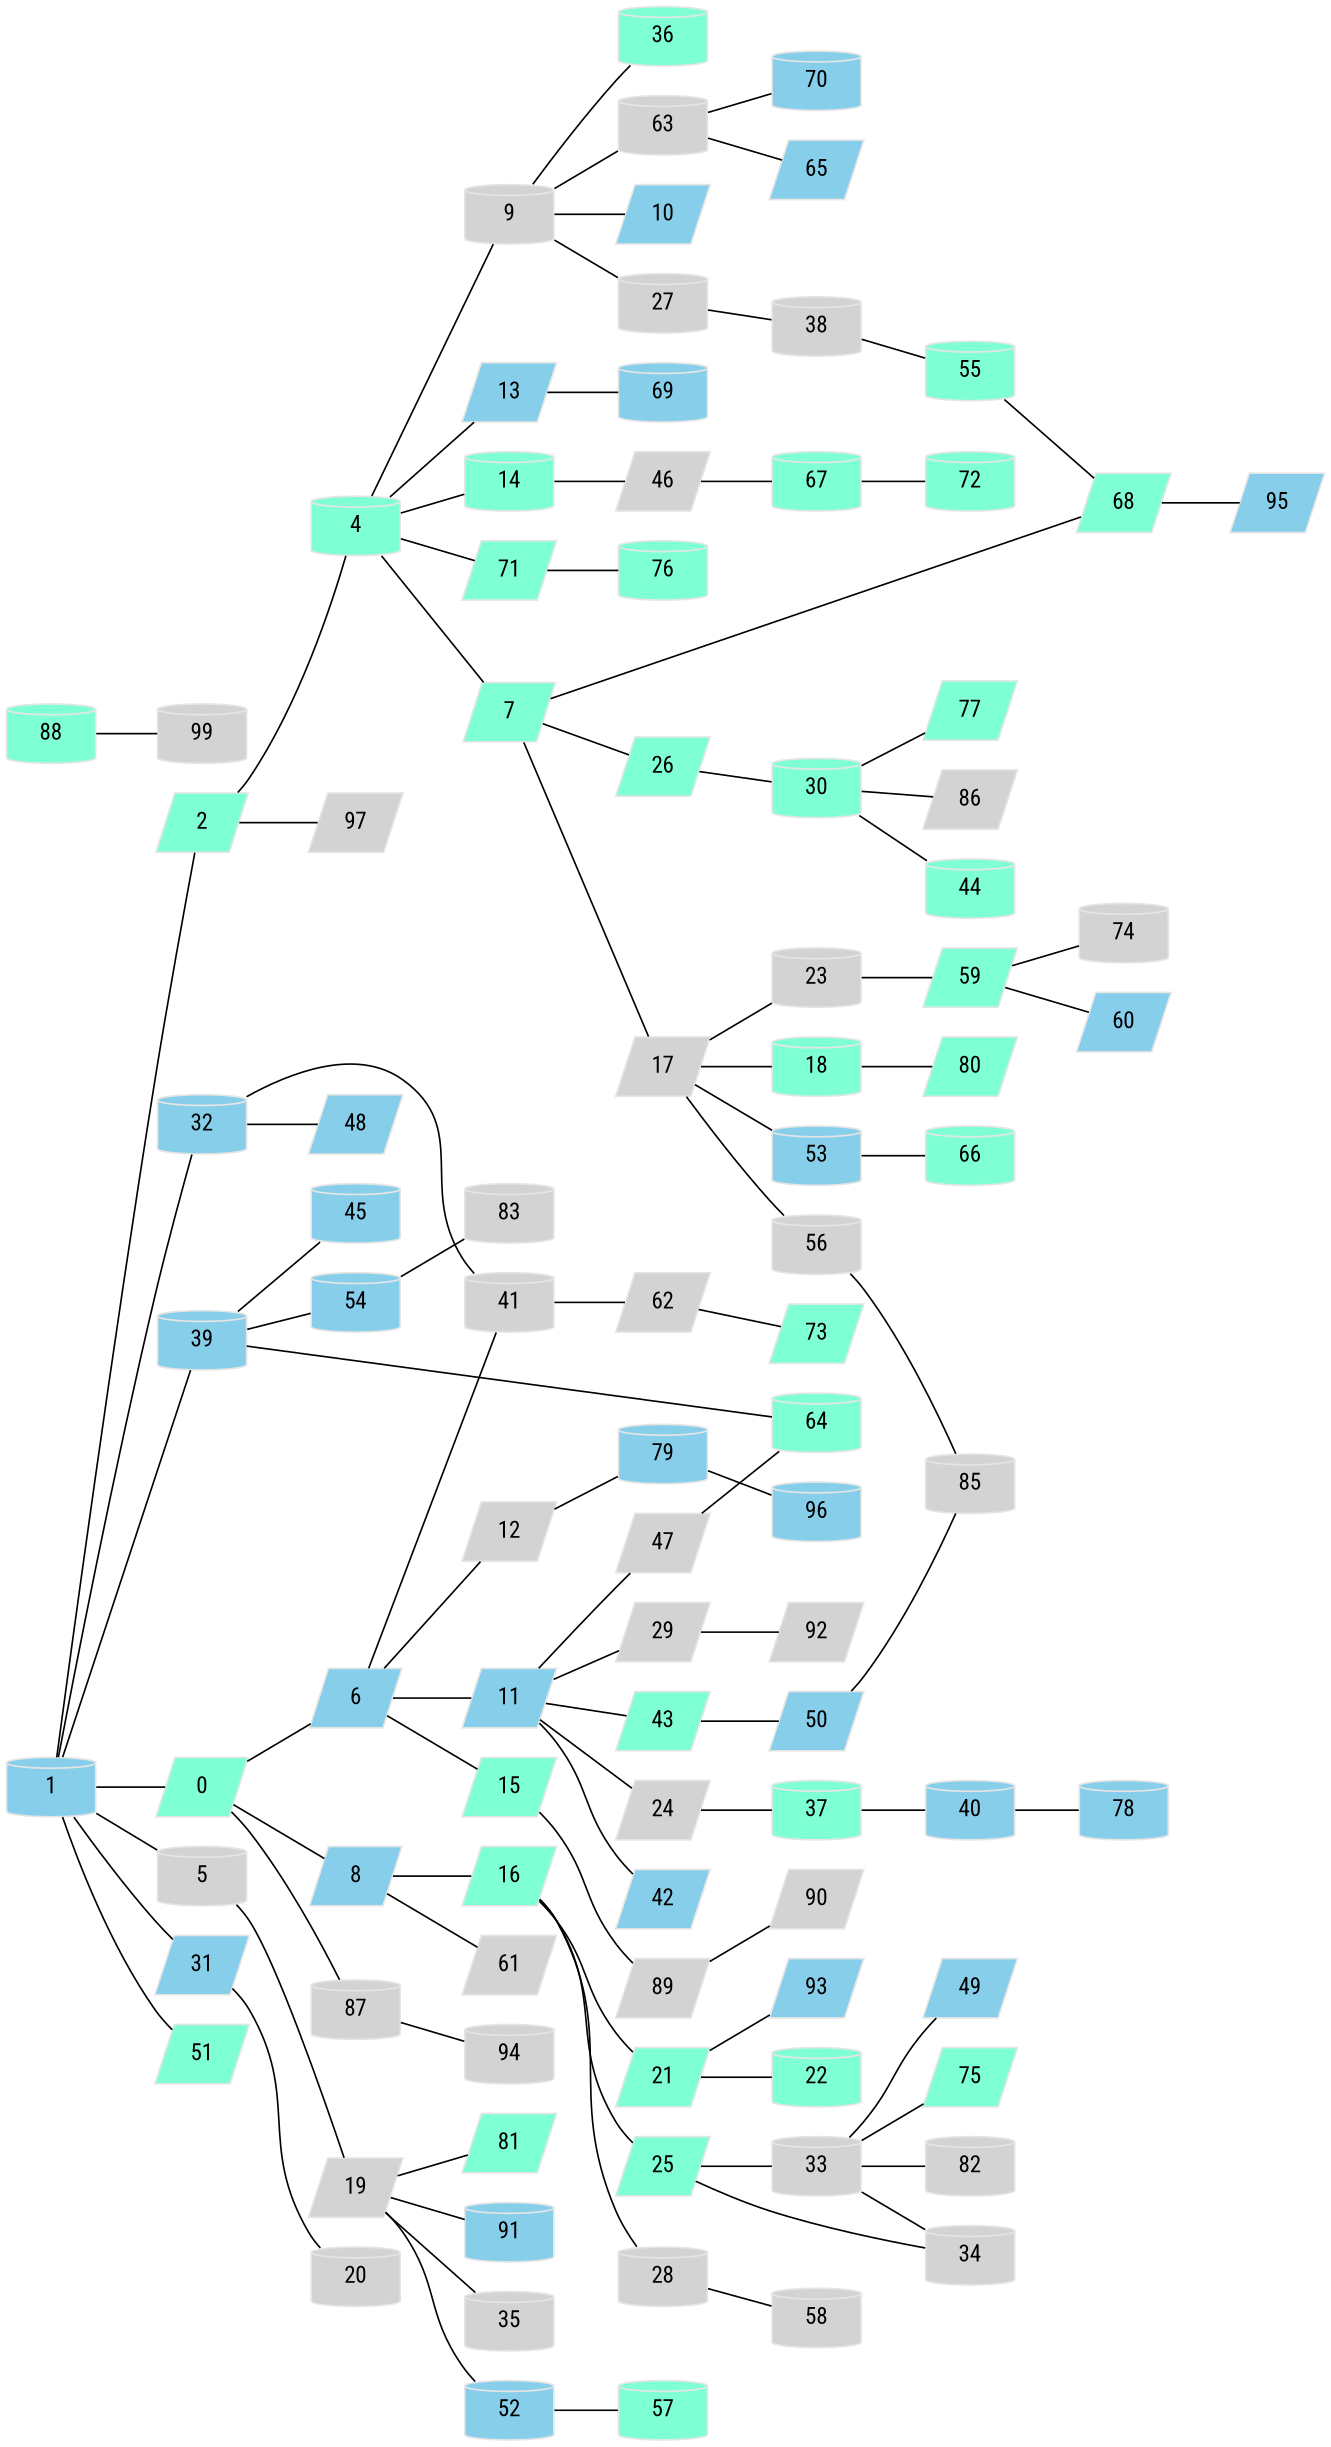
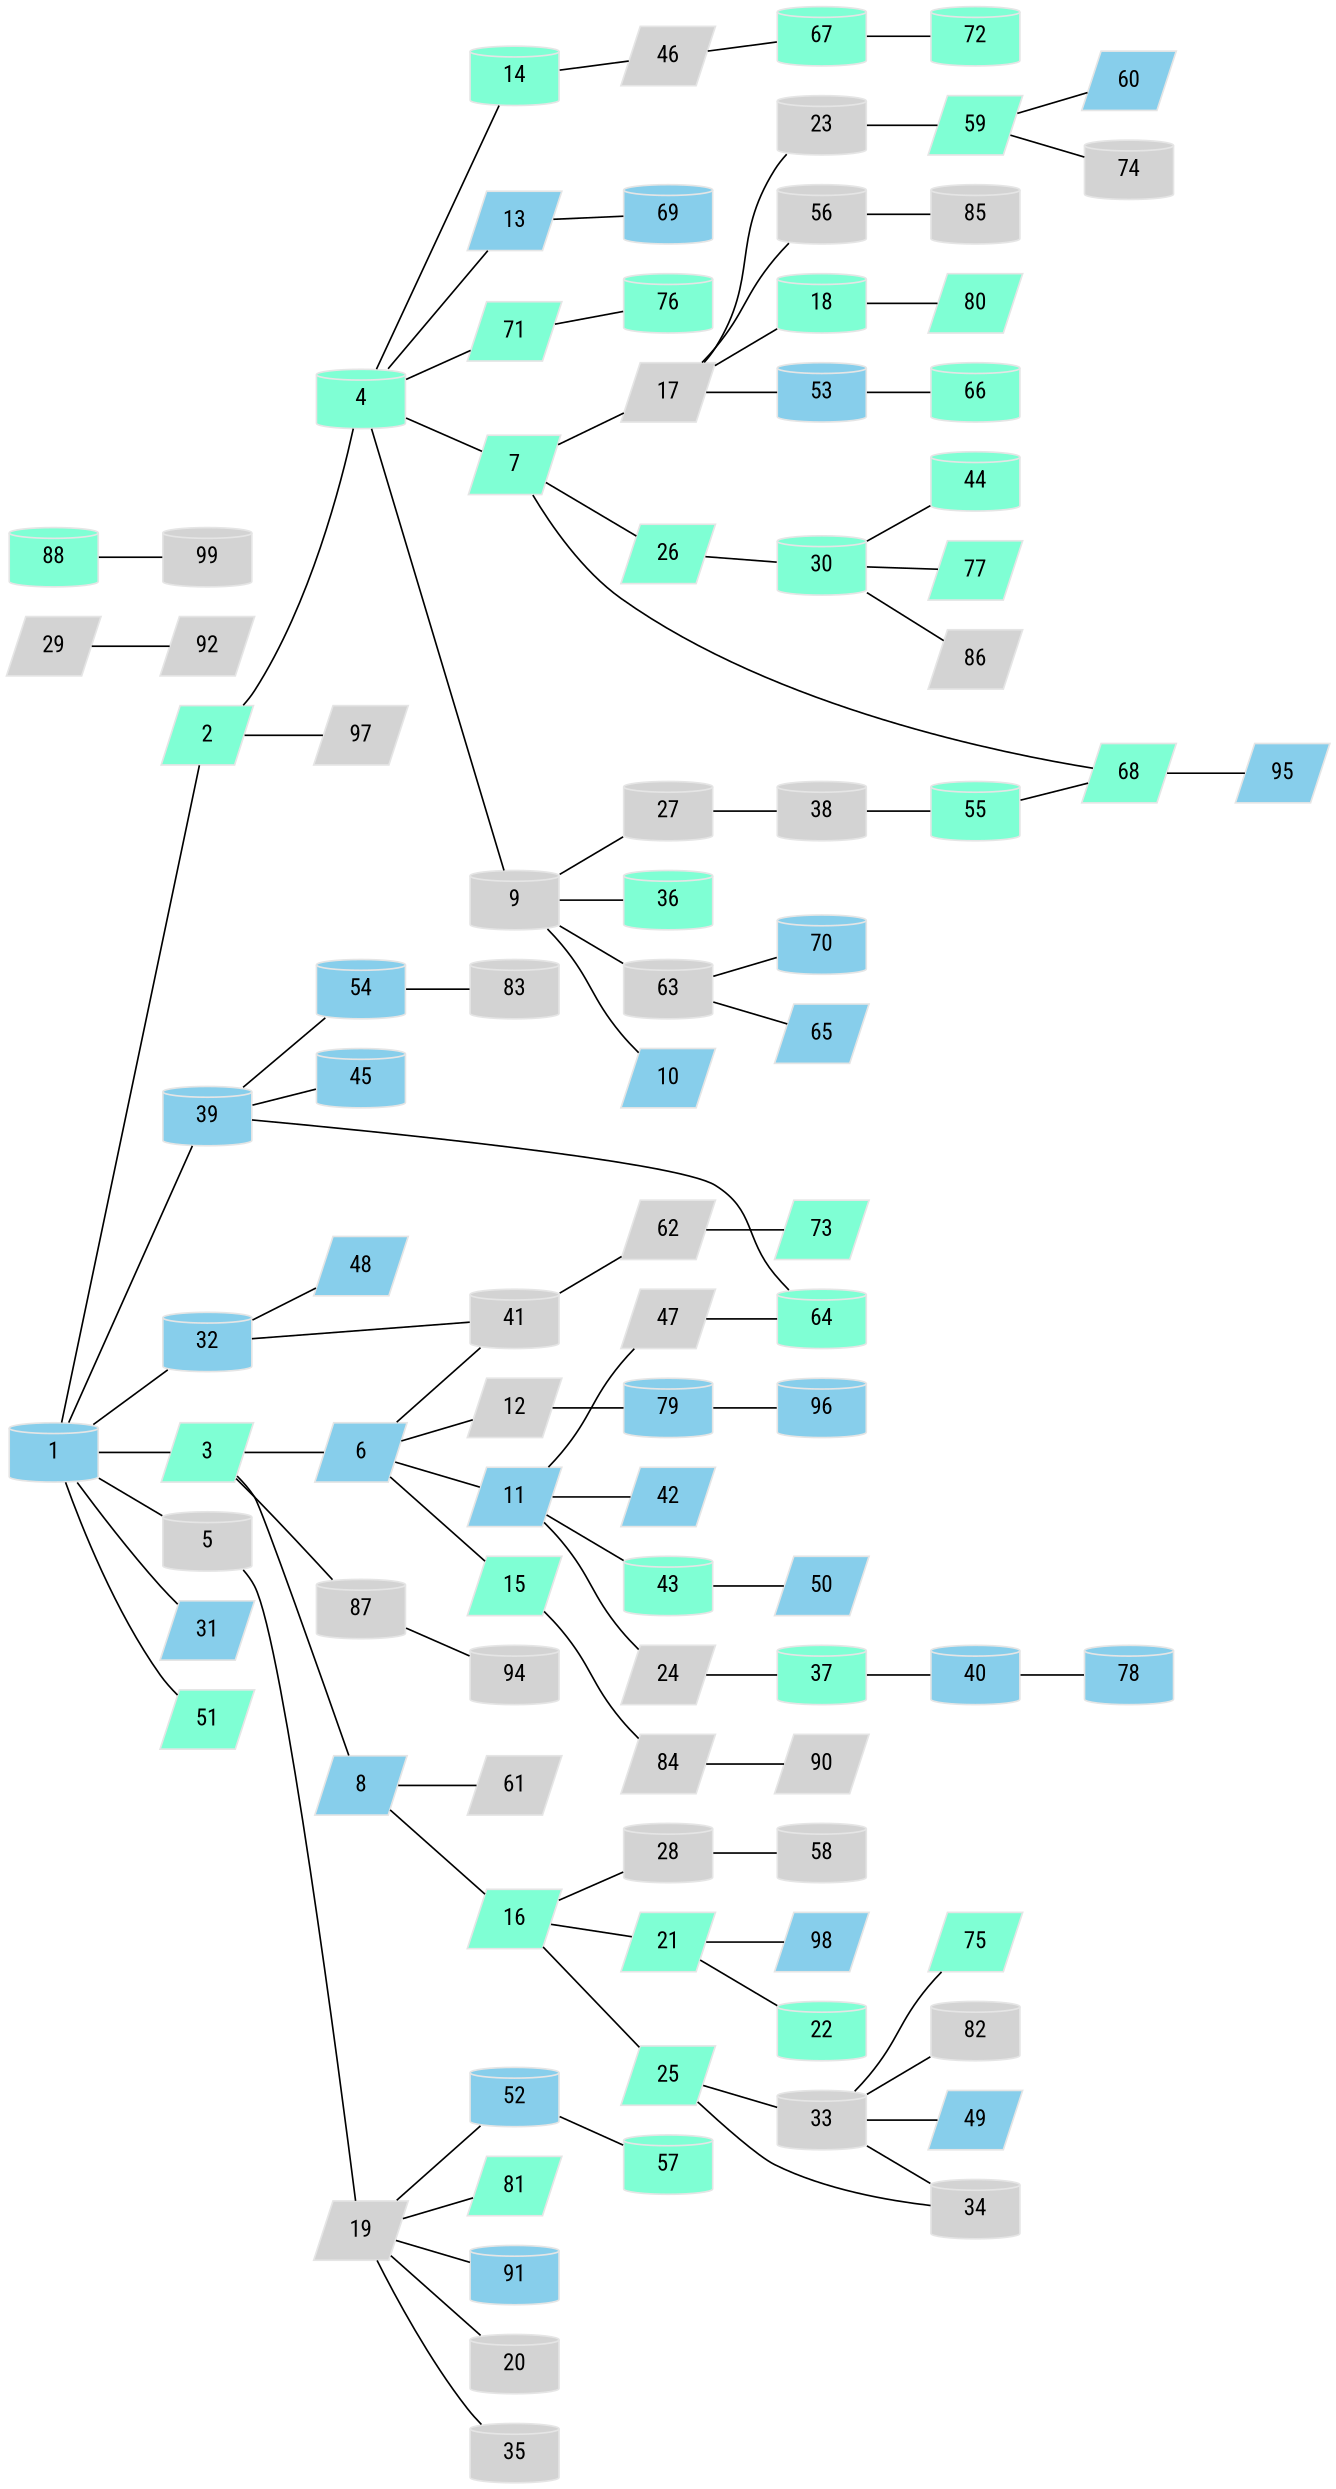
(909, 1606) -> none
(586, 1665) -> none
(663, 1721) -> (668, 1586)
(202, 1787) -> (207, 1452)
(663, 1988) -> (668, 1764)
(817, 1988) -> (822, 1942)
(279, 2117) -> (436, 2296)
